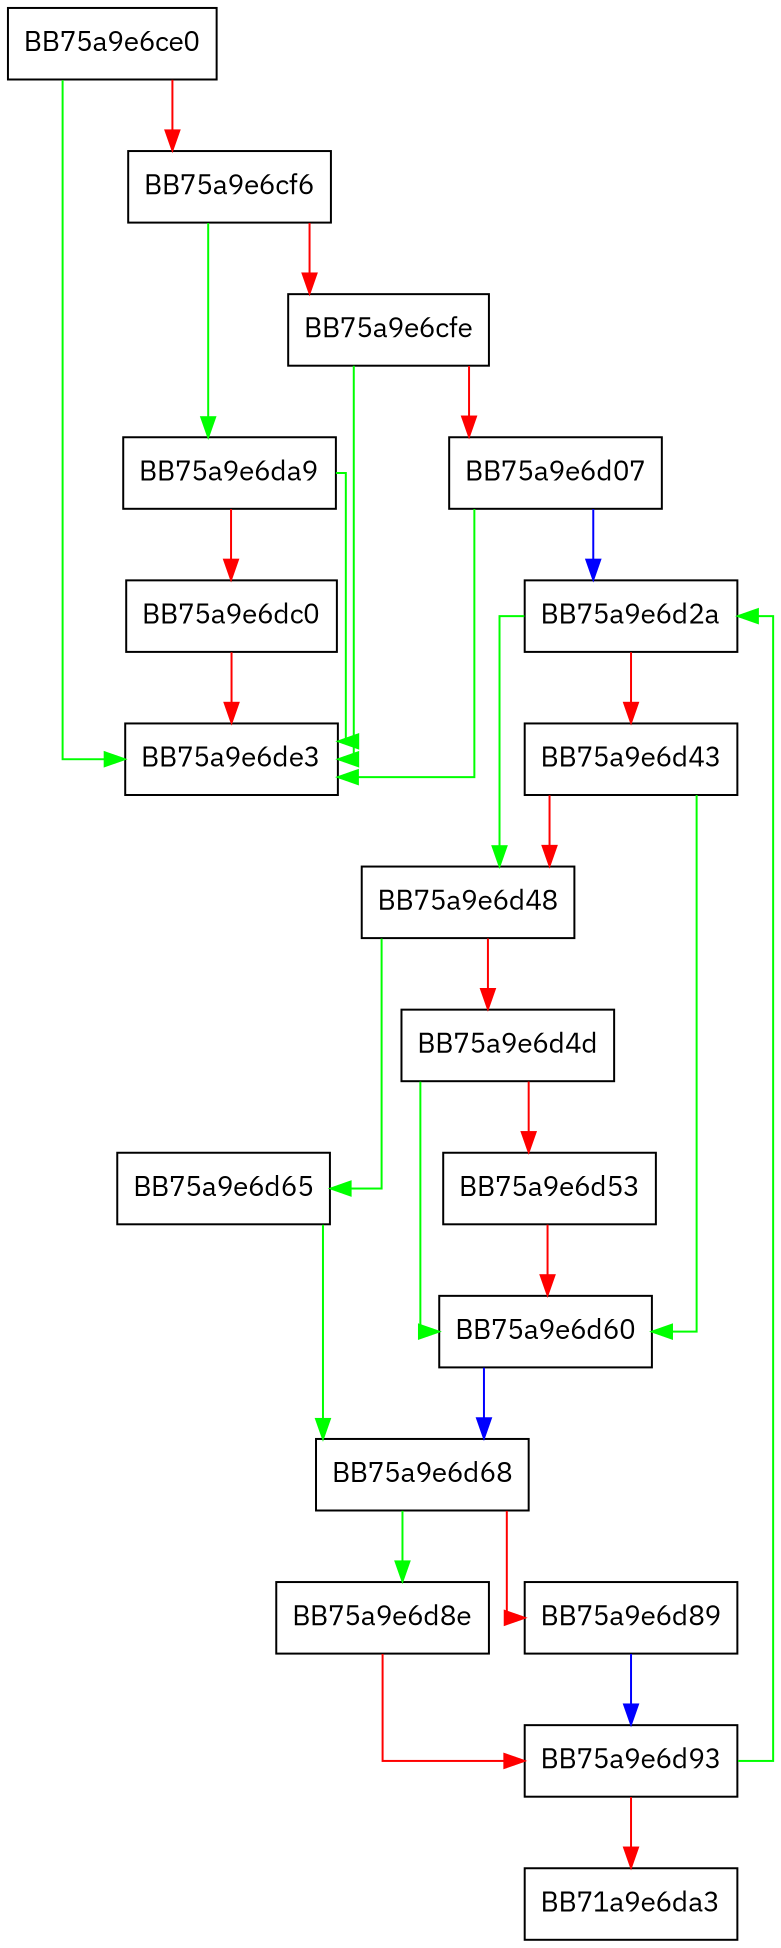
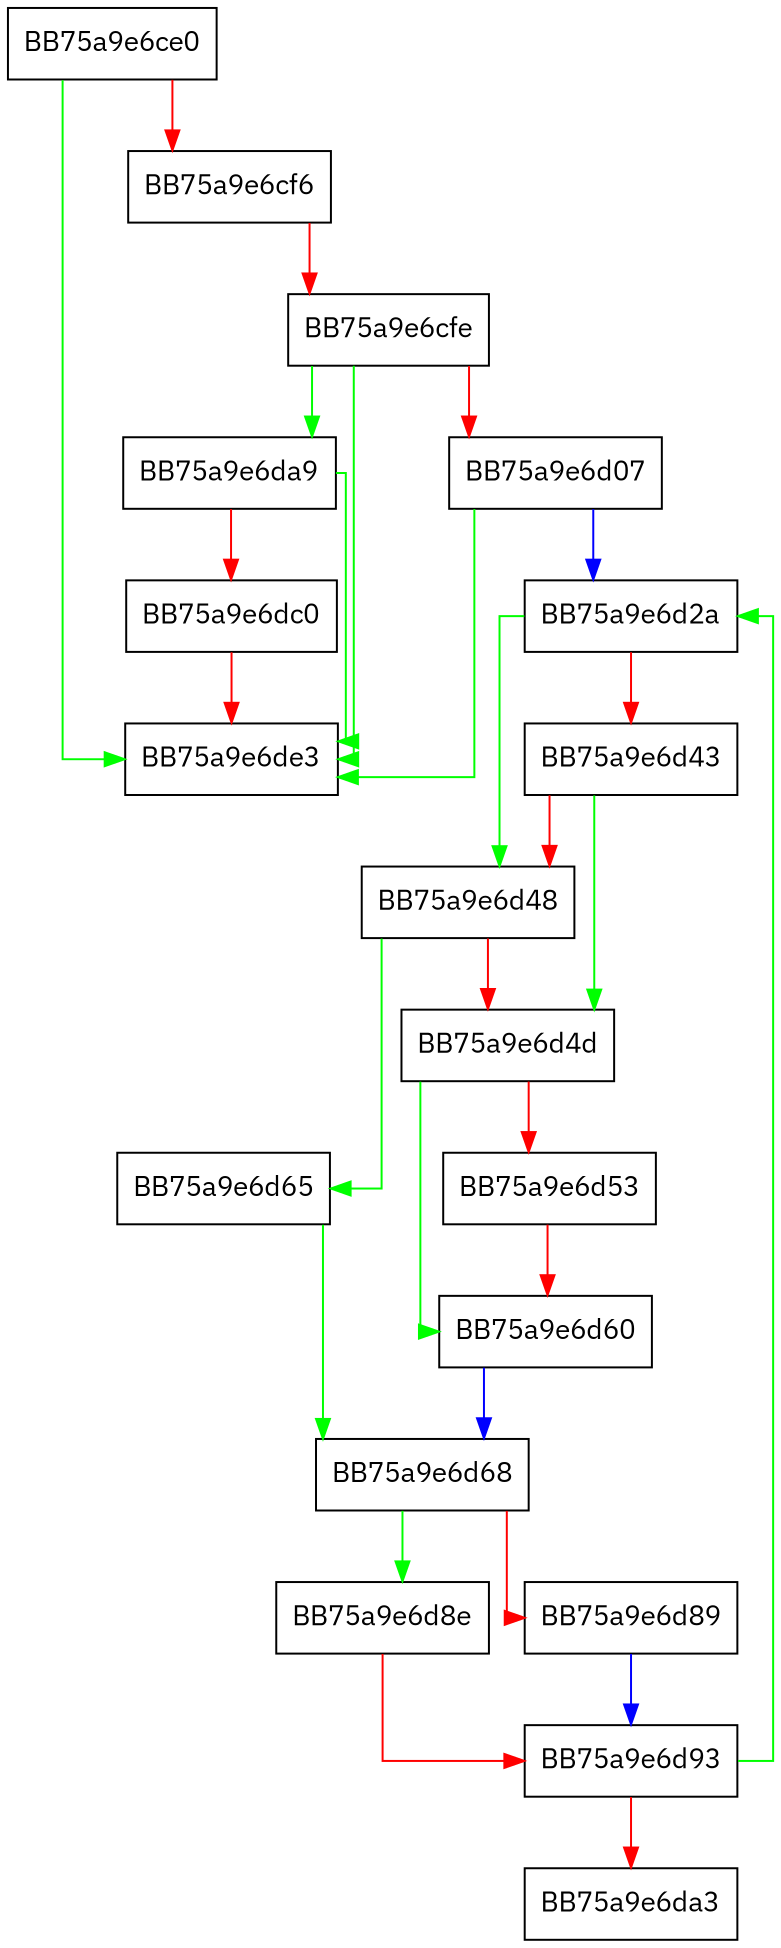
(208, 320) -> (312, 391)
(697, 1076) -> (594, 893)
(631, 1904) -> (631, 1904)
